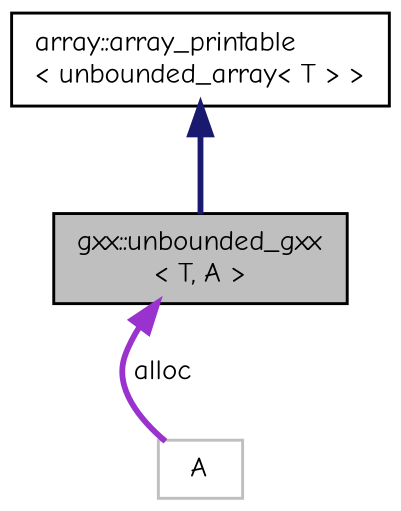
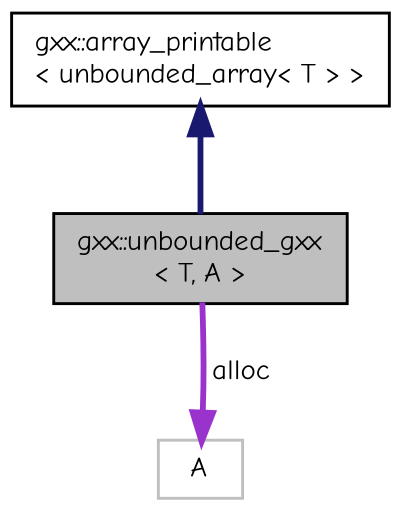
(200, 60) -> (200, 60)
(125, 389) -> (204, 357)
